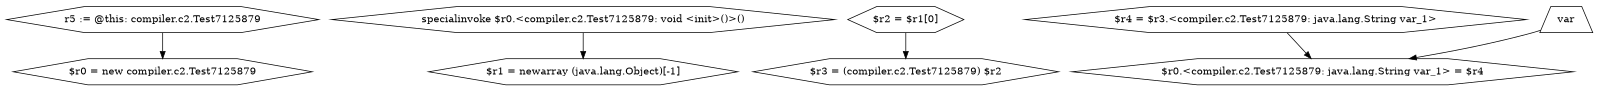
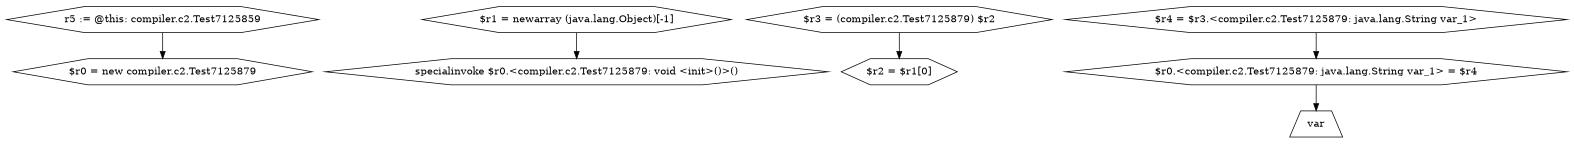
(163, 20) -> (163, 20)
(583, 42) -> (577, 42)
(906, 42) -> (899, 42)
(1479, 46) -> (1316, 94)
